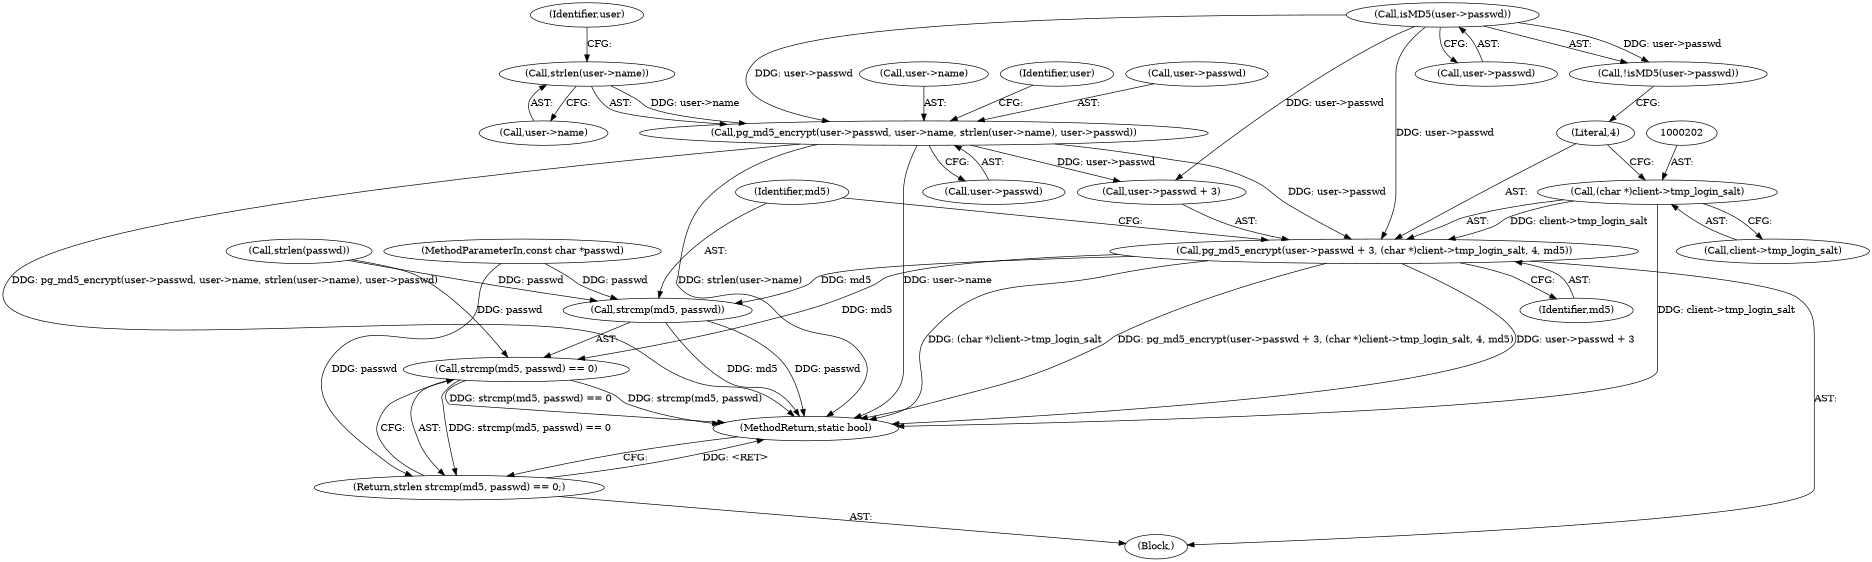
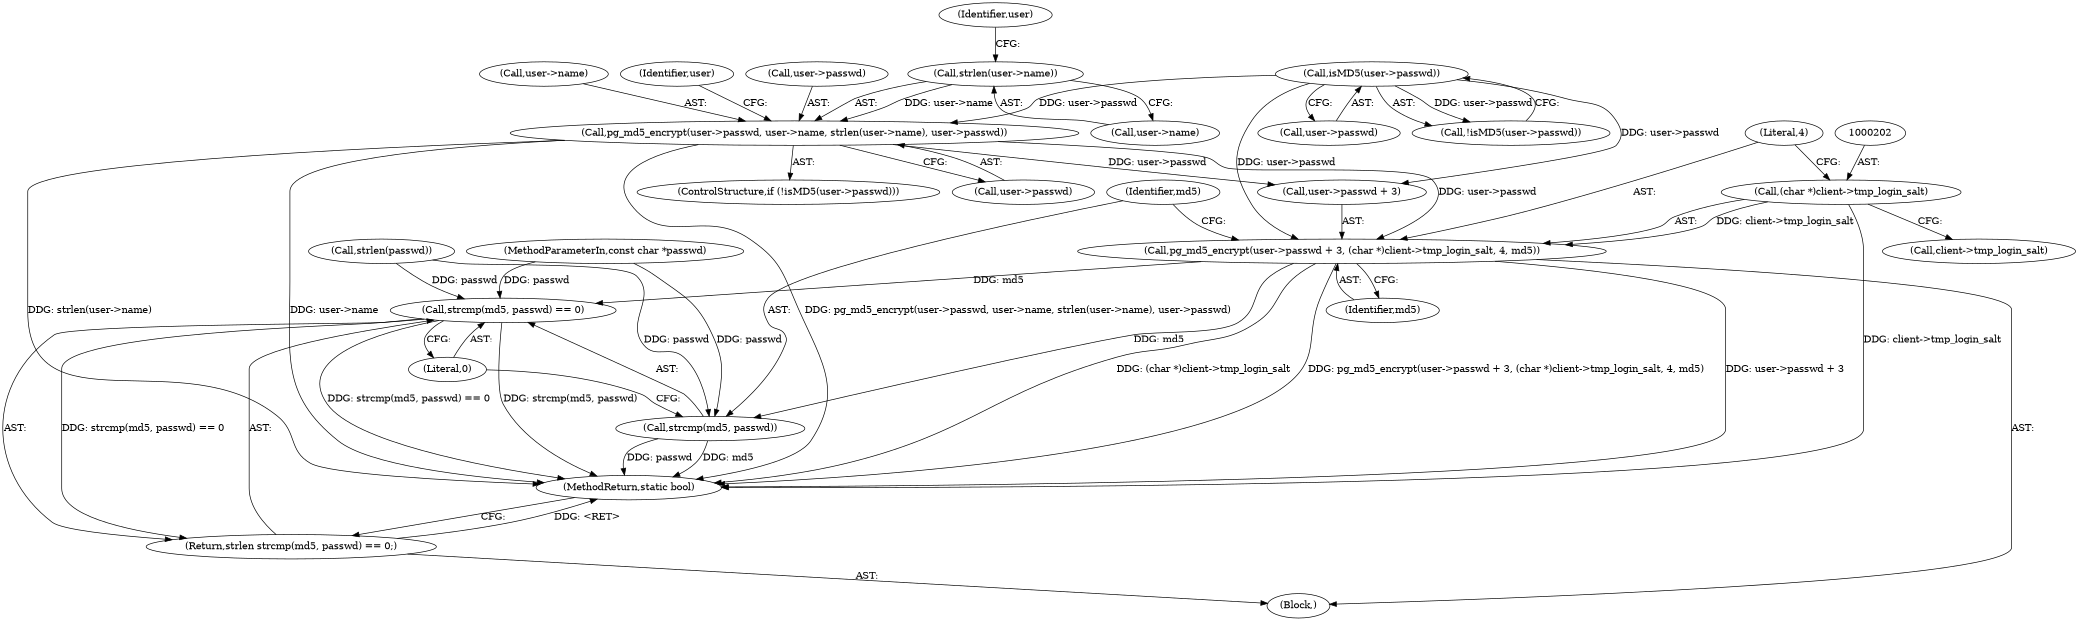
(1634, 102) -> (1528, 94)
none -> (788, 192)
(1706, 227) -> none
(356, 339) -> (511, 270)
none -> (447, 369)
(394, 429) -> (262, 429)
